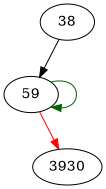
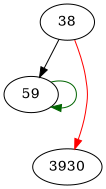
(47, 126) -> (87, 89)
